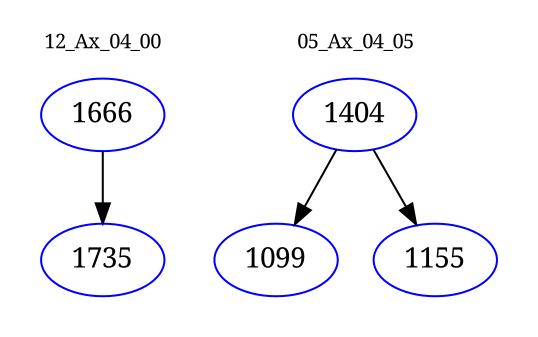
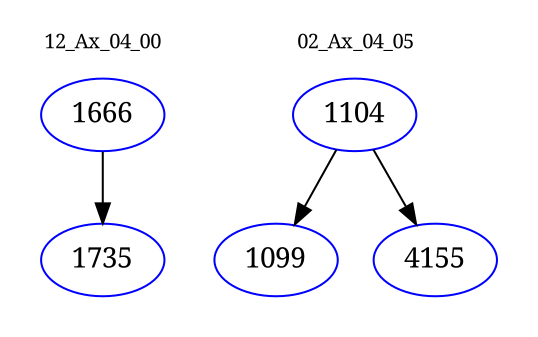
(356, 43) -> (356, 43)
(355, 115) -> (355, 115)
(435, 260) -> (435, 260)
